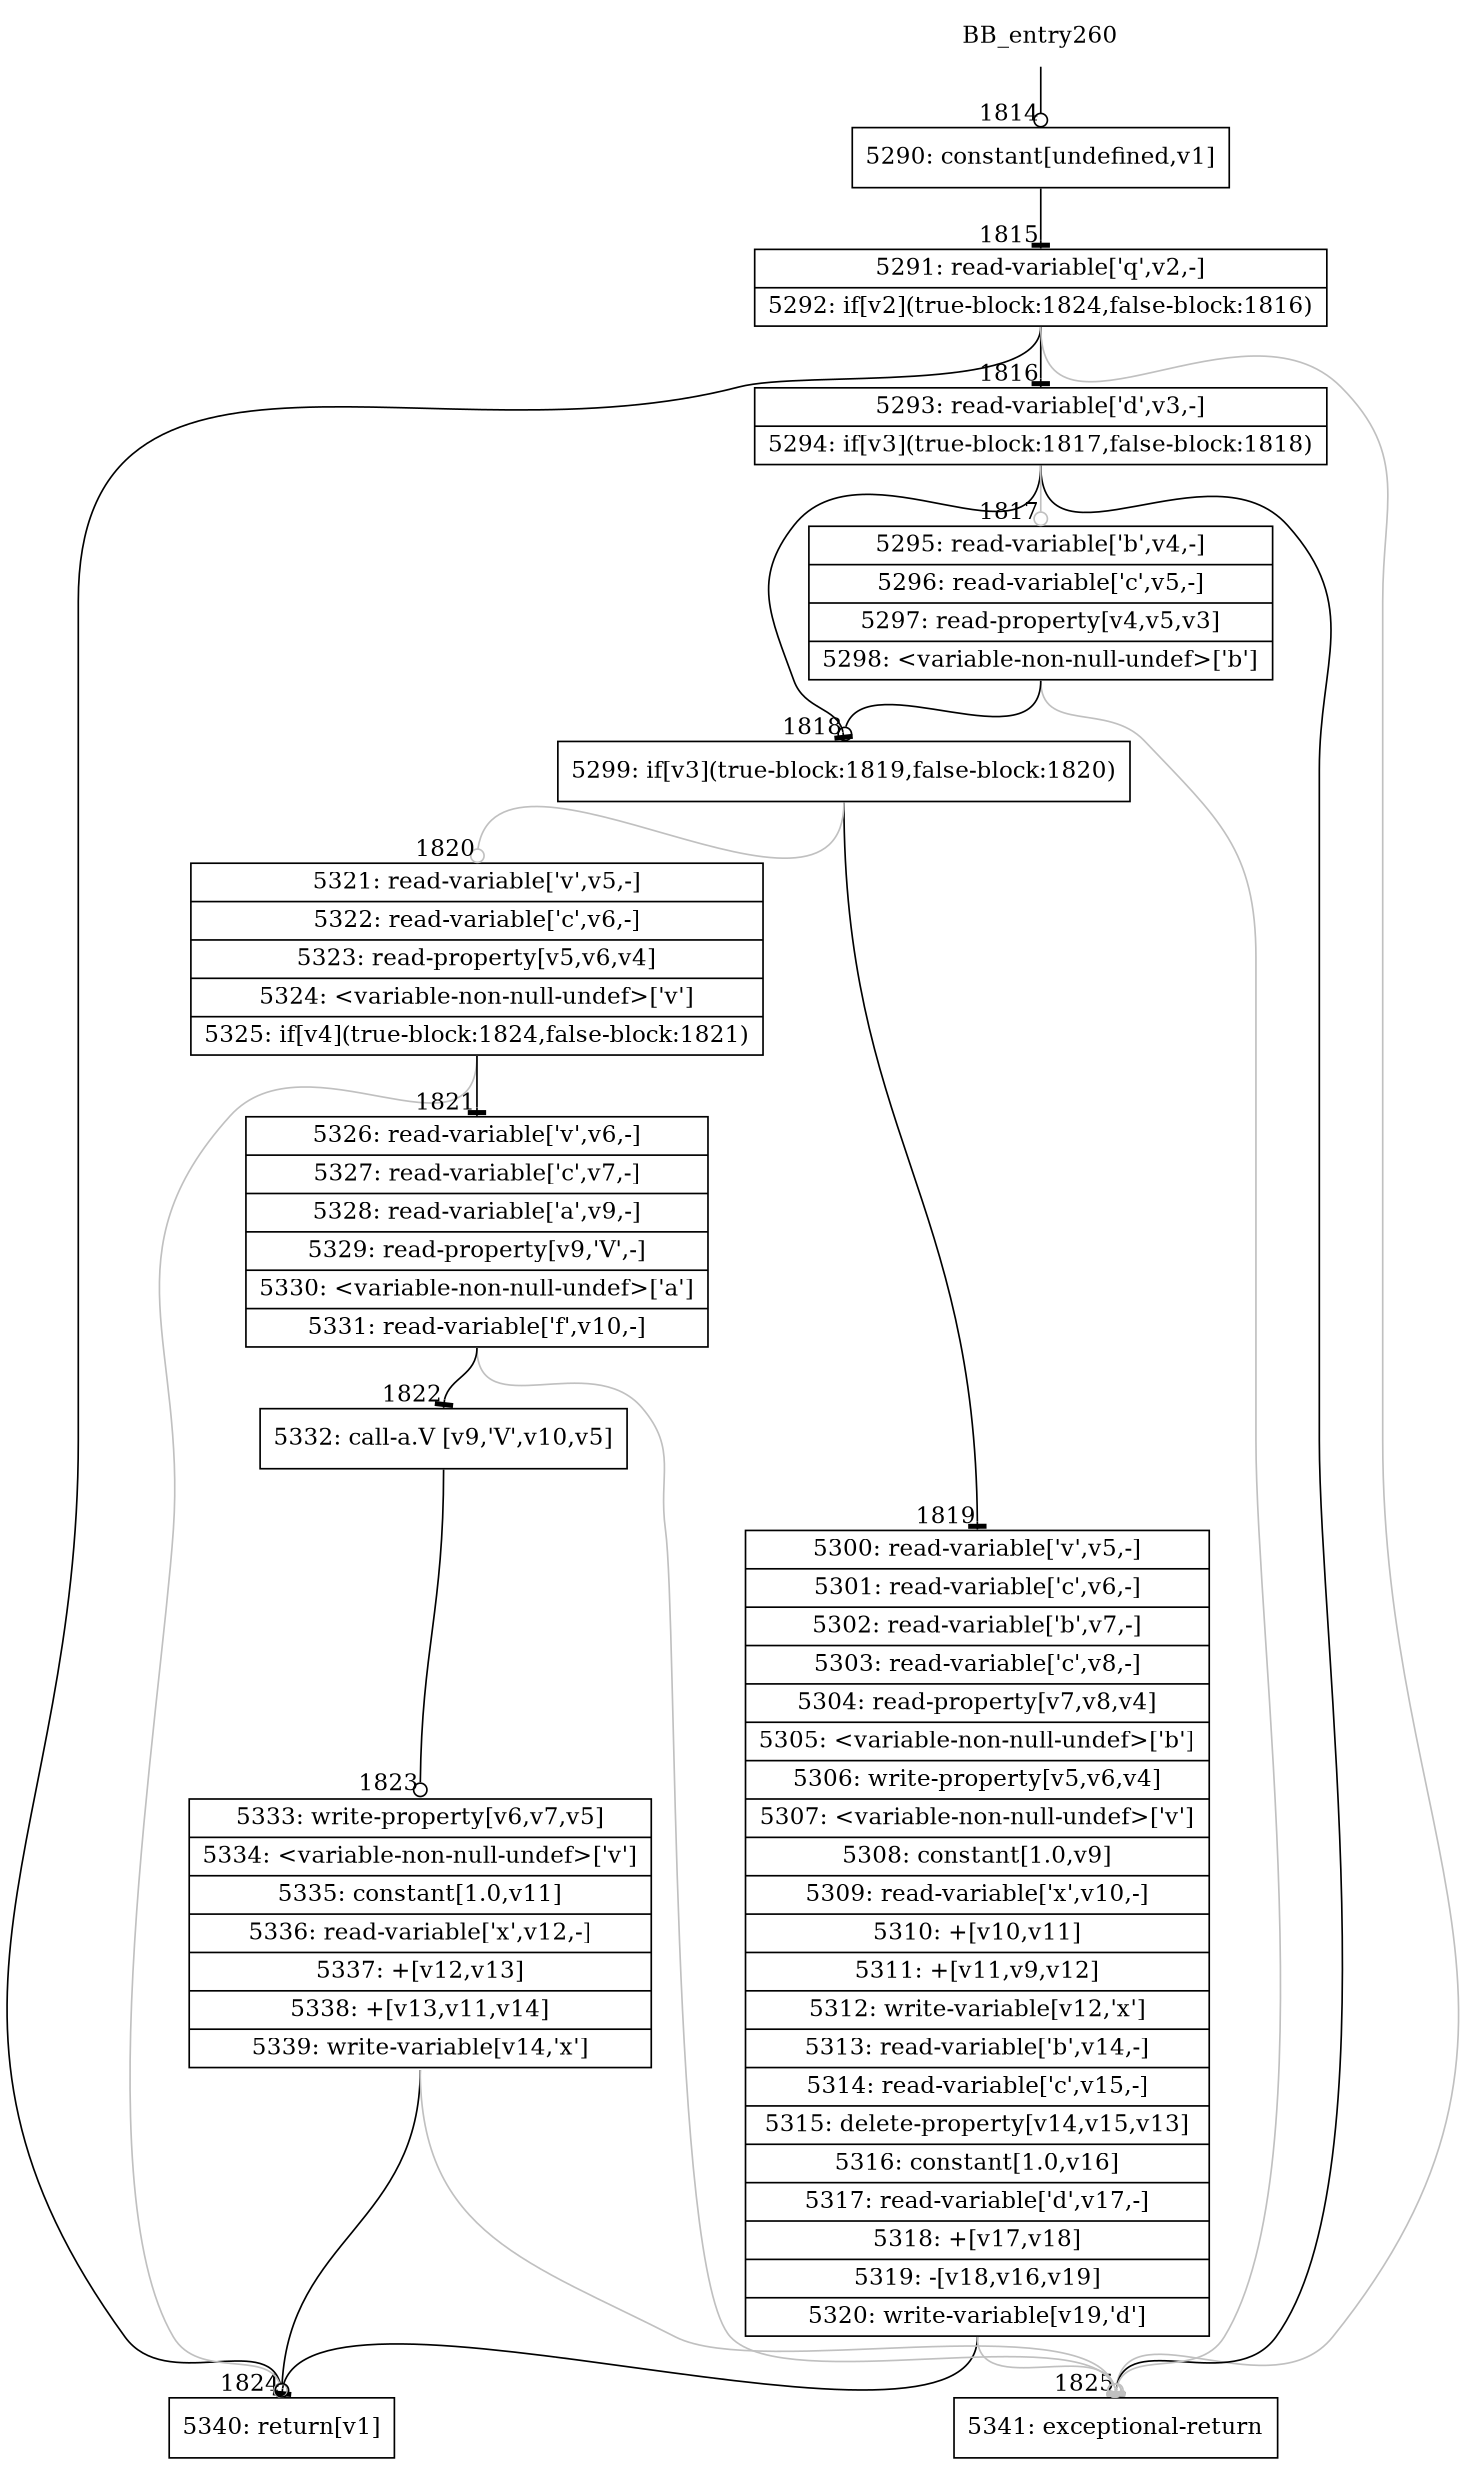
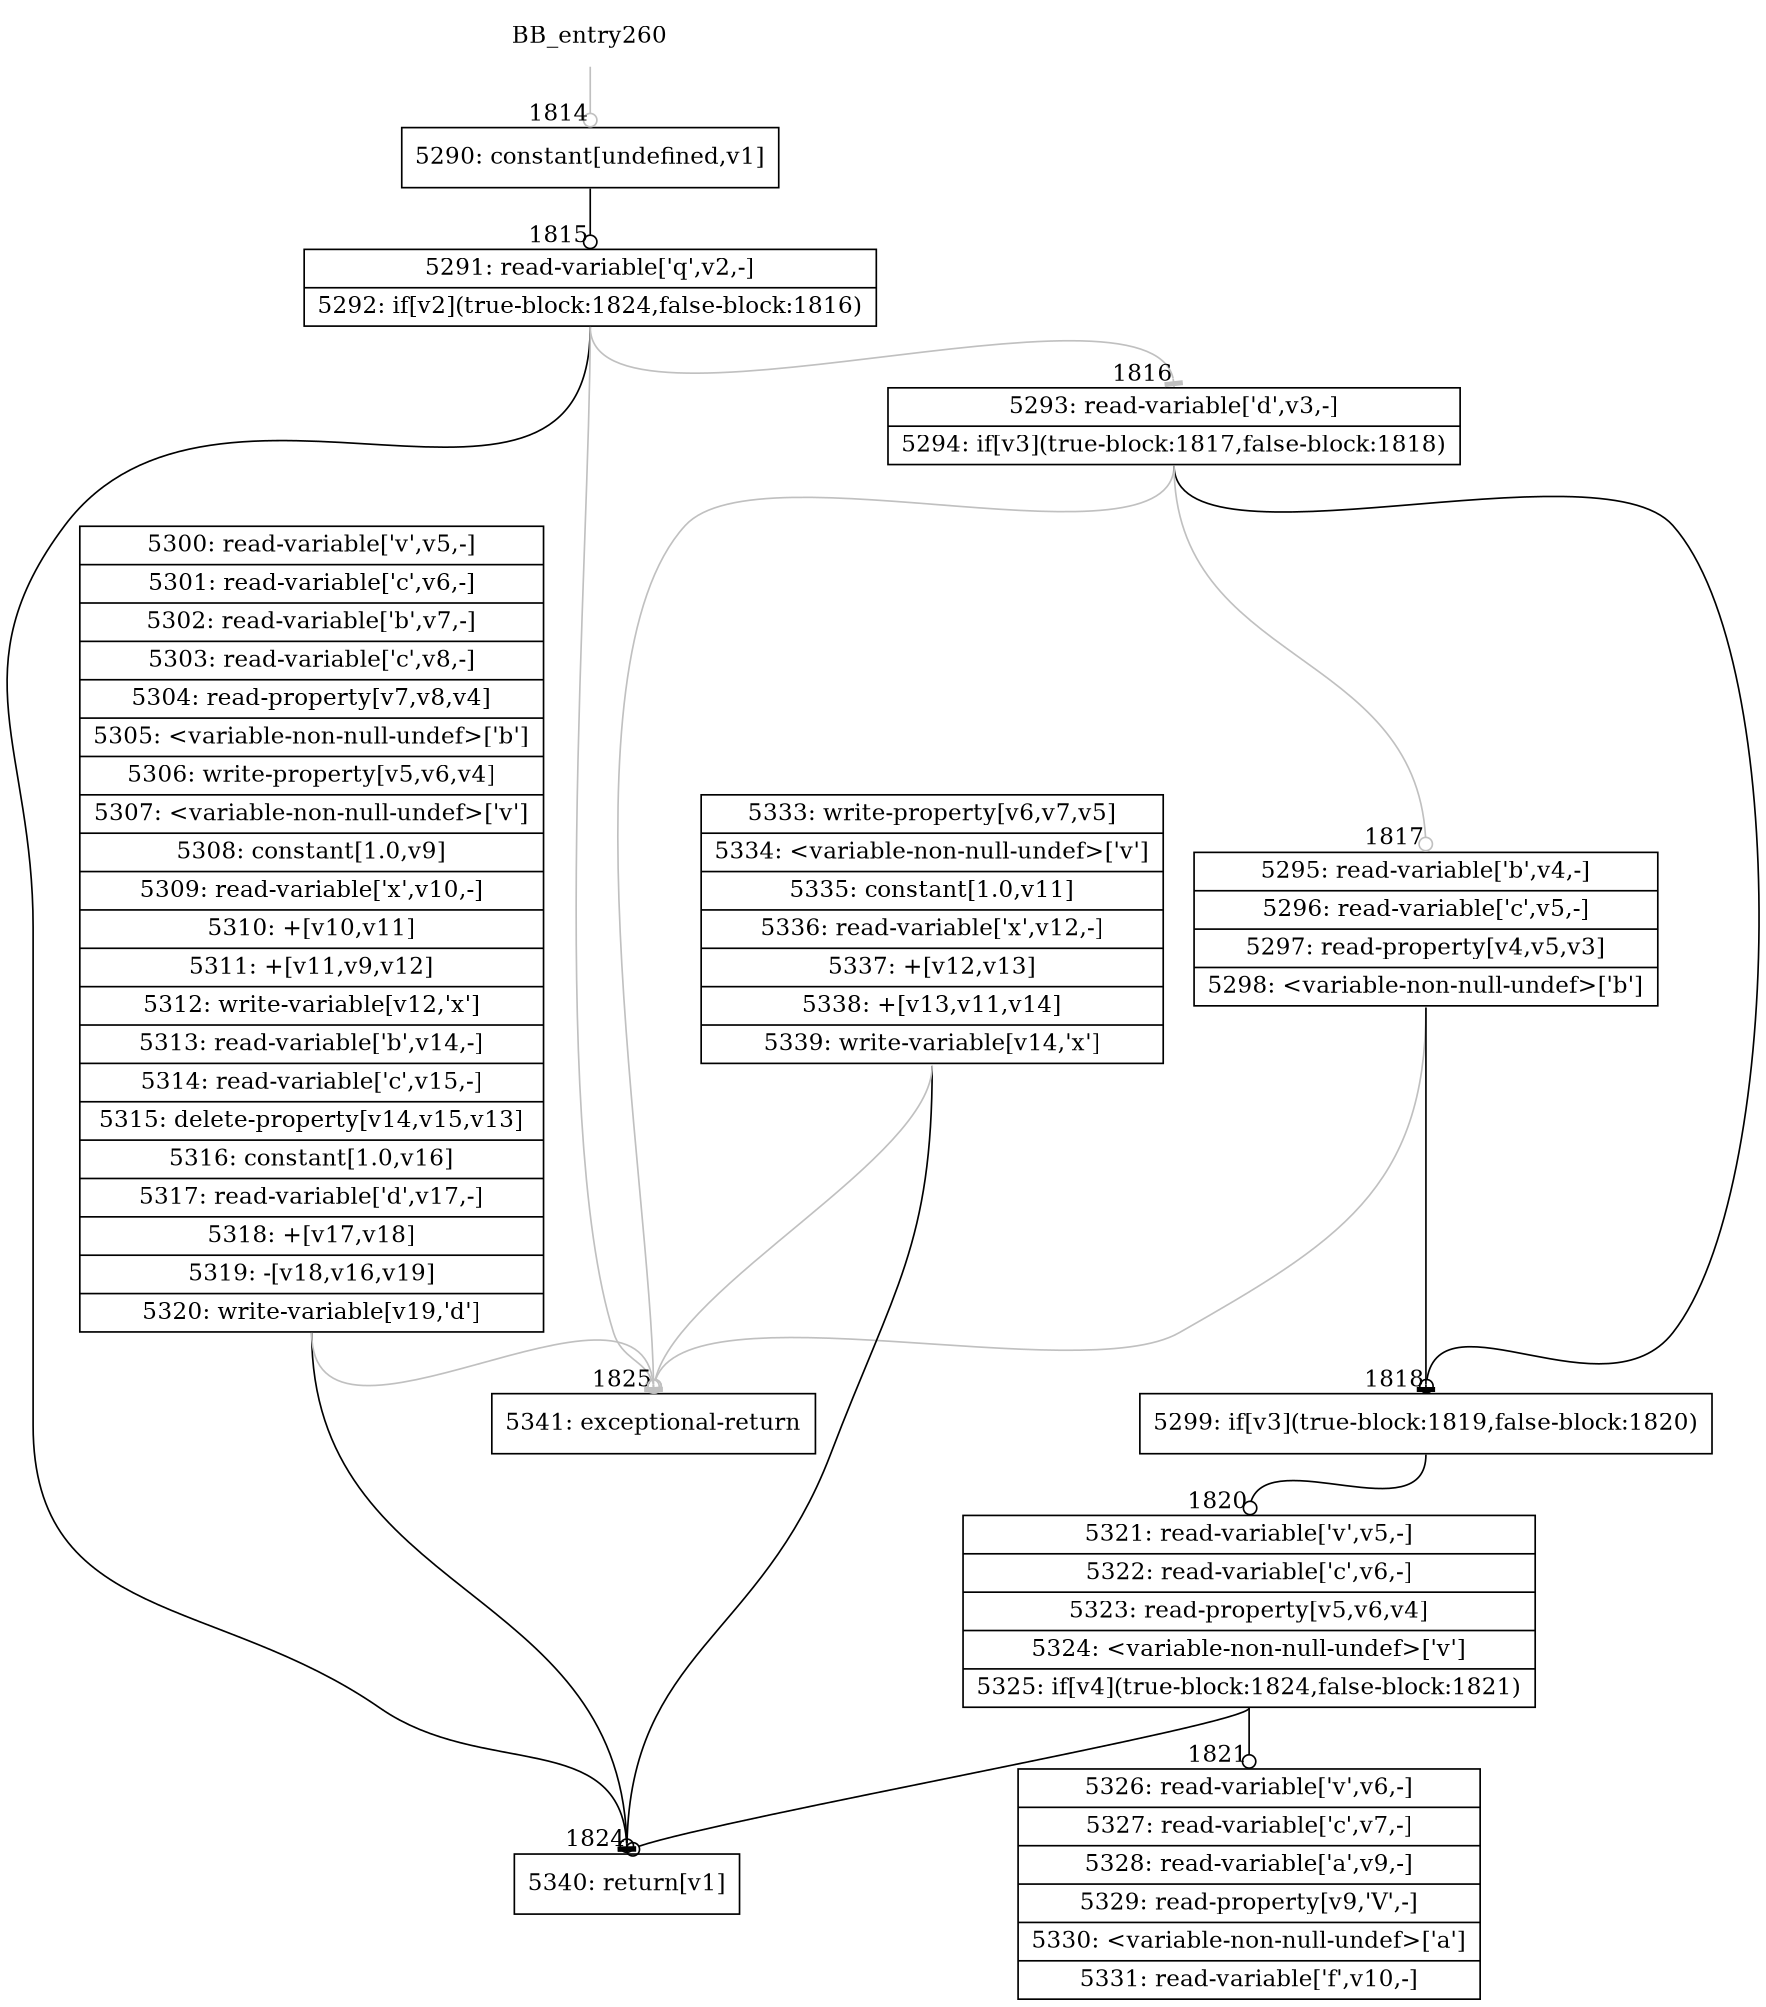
(1041, 90) -> (590, 90)
(1041, 214) -> (590, 212)
(1041, 353) -> (878, 357)
(813, 511) -> (1754, 802)
(949, 712) -> (1426, 1196)
(667, 834) -> (1344, 1485)
(78, 1022) -> (33, 1048)
(477, 1094) -> (1249, 1731)
(909, 1162) -> none
(1319, 1379) -> (626, 692)
(444, 1439) -> none
(1259, 1523) -> (1130, 1347)
(163, 1639) -> (945, 1779)
(681, 1972) -> none
(355, 2228) -> (822, 1474)
(634, 2368) -> (464, 1588)
